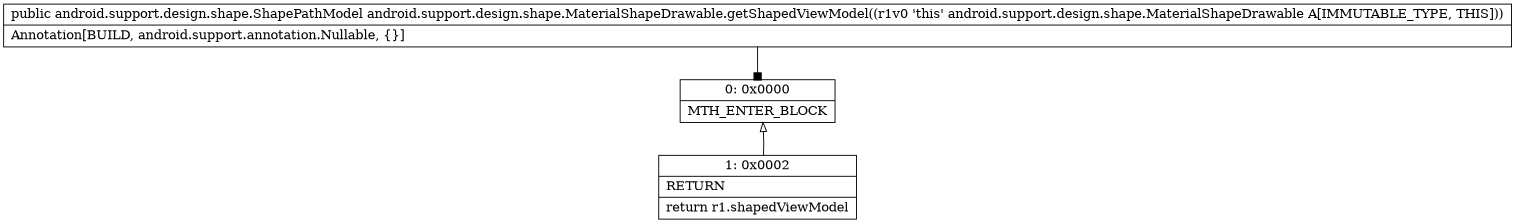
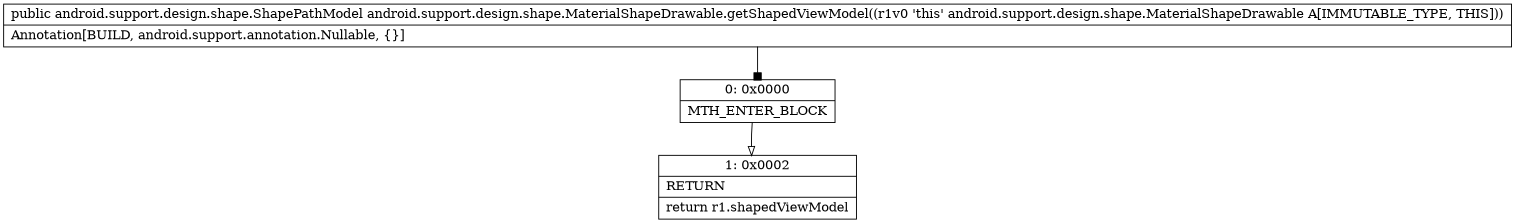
(764, 144) -> (752, 134)
